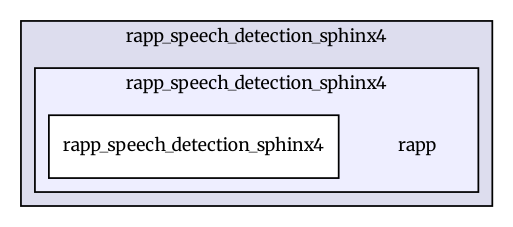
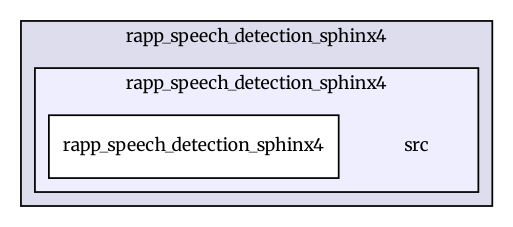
(417, 147) -> (417, 147)
